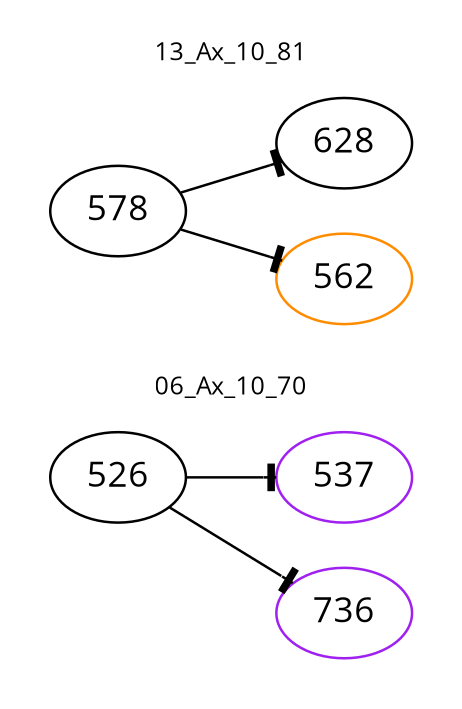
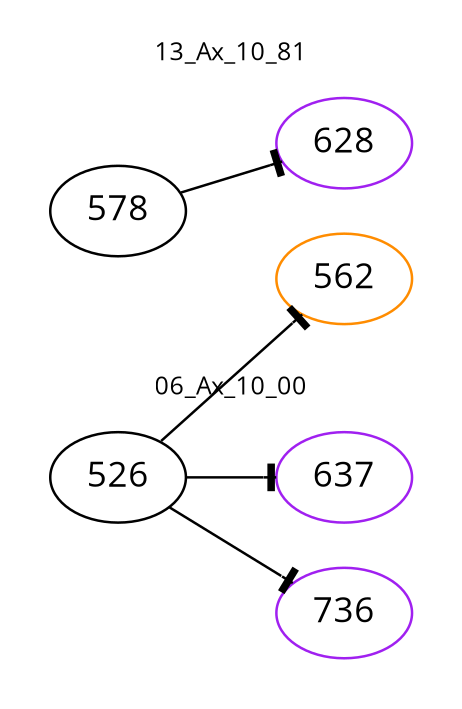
(344, 143) -> (344, 143)
(226, 243) -> (227, 382)
(231, 388) -> (231, 388)
(344, 477) -> (344, 477)
